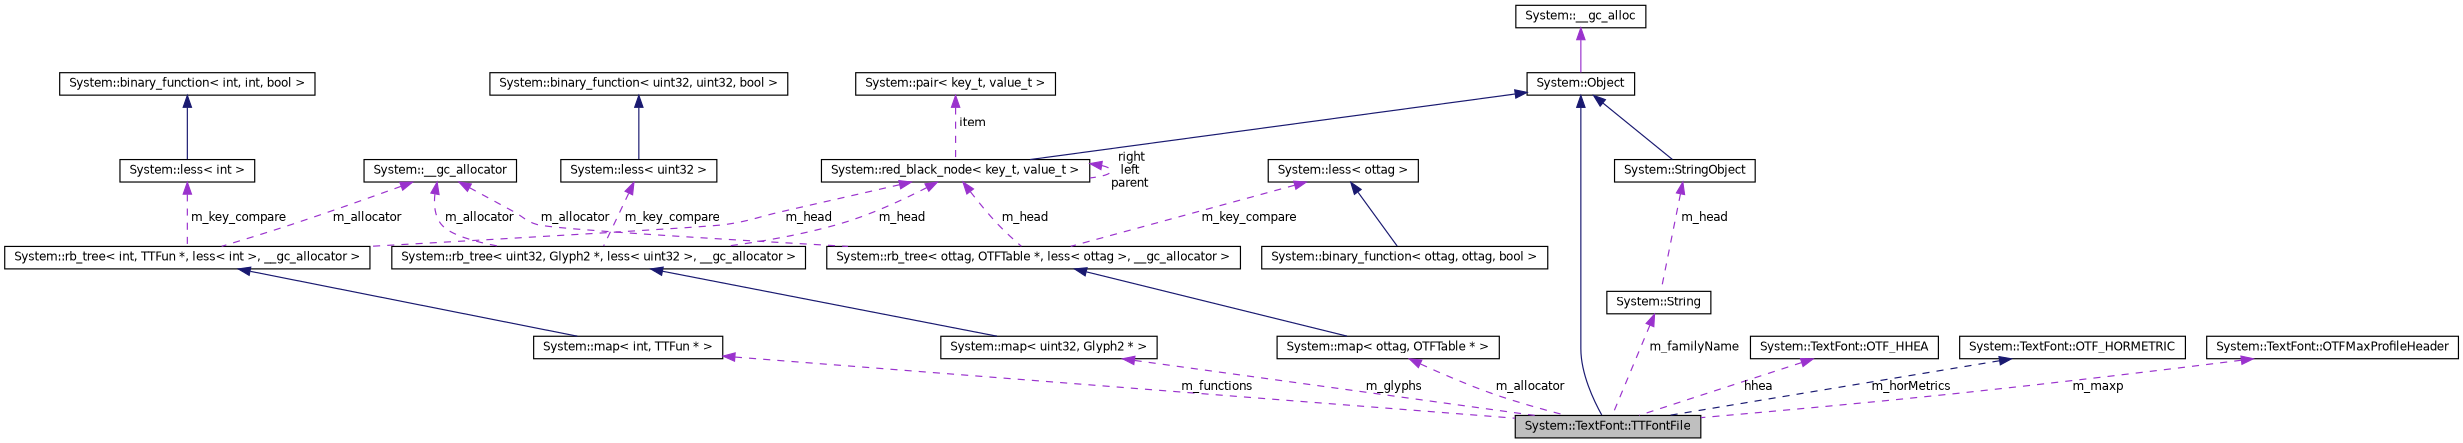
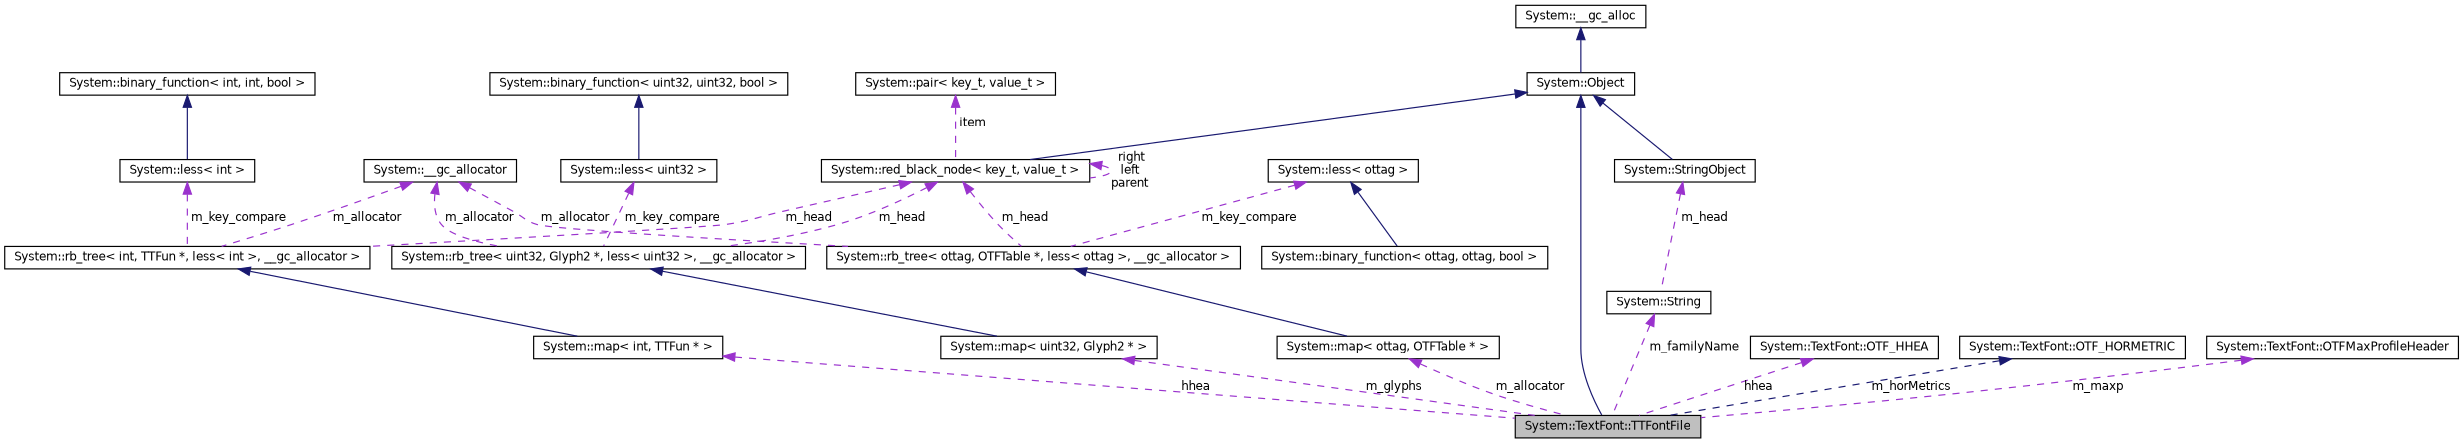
(1581, 56) -> (1581, 56)
(1216, 387) -> (1194, 387)
